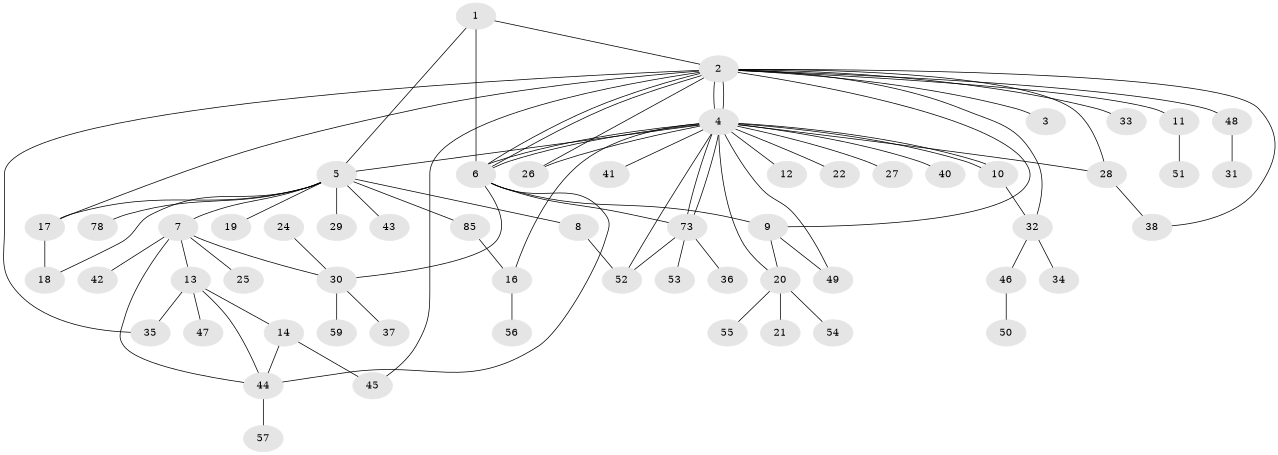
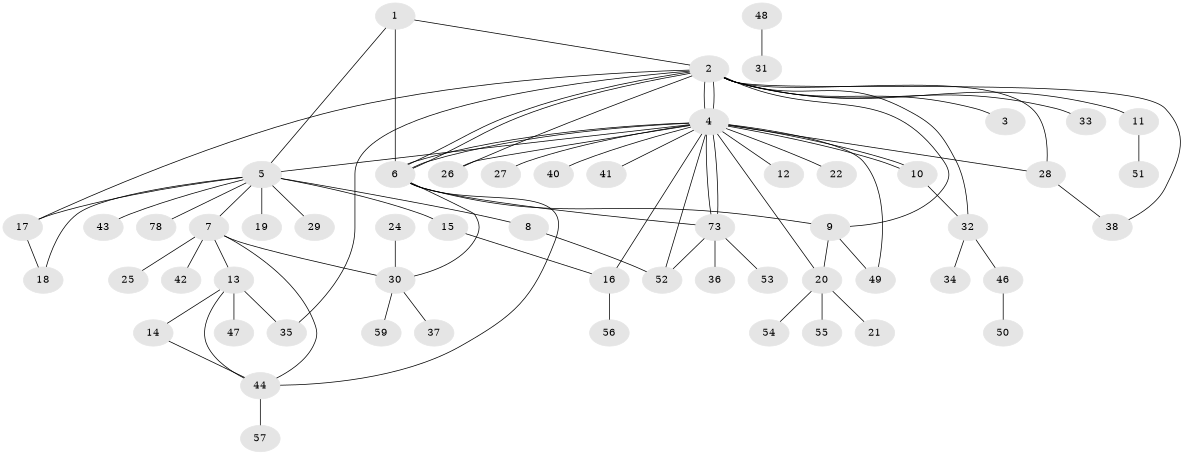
(1039, 87) -> none
(470, 227) -> (448, 227)
(373, 386) -> none
